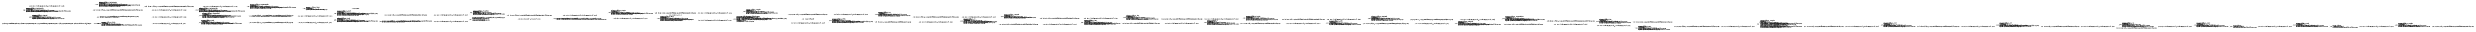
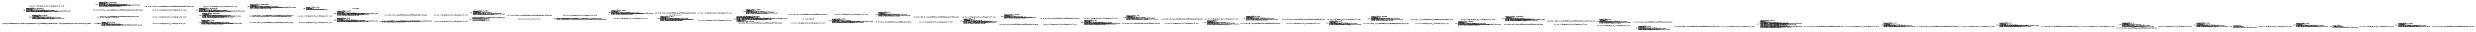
none -> (760, 23)
